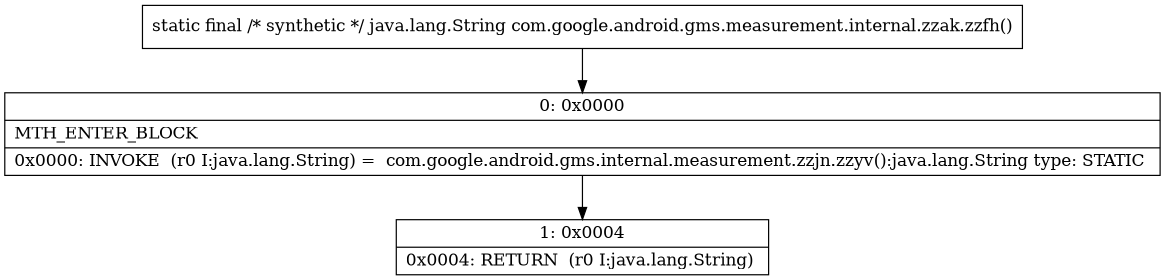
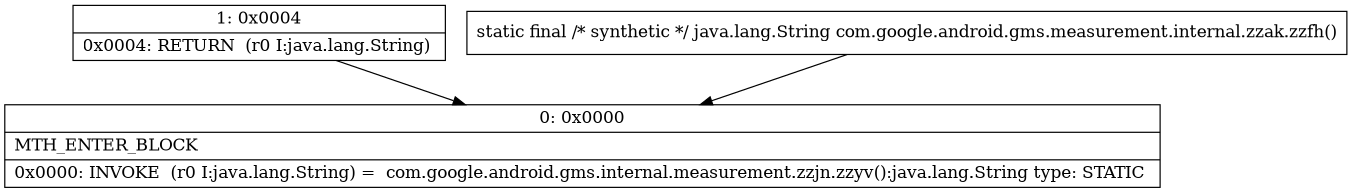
(582, 191) -> (395, 81)
